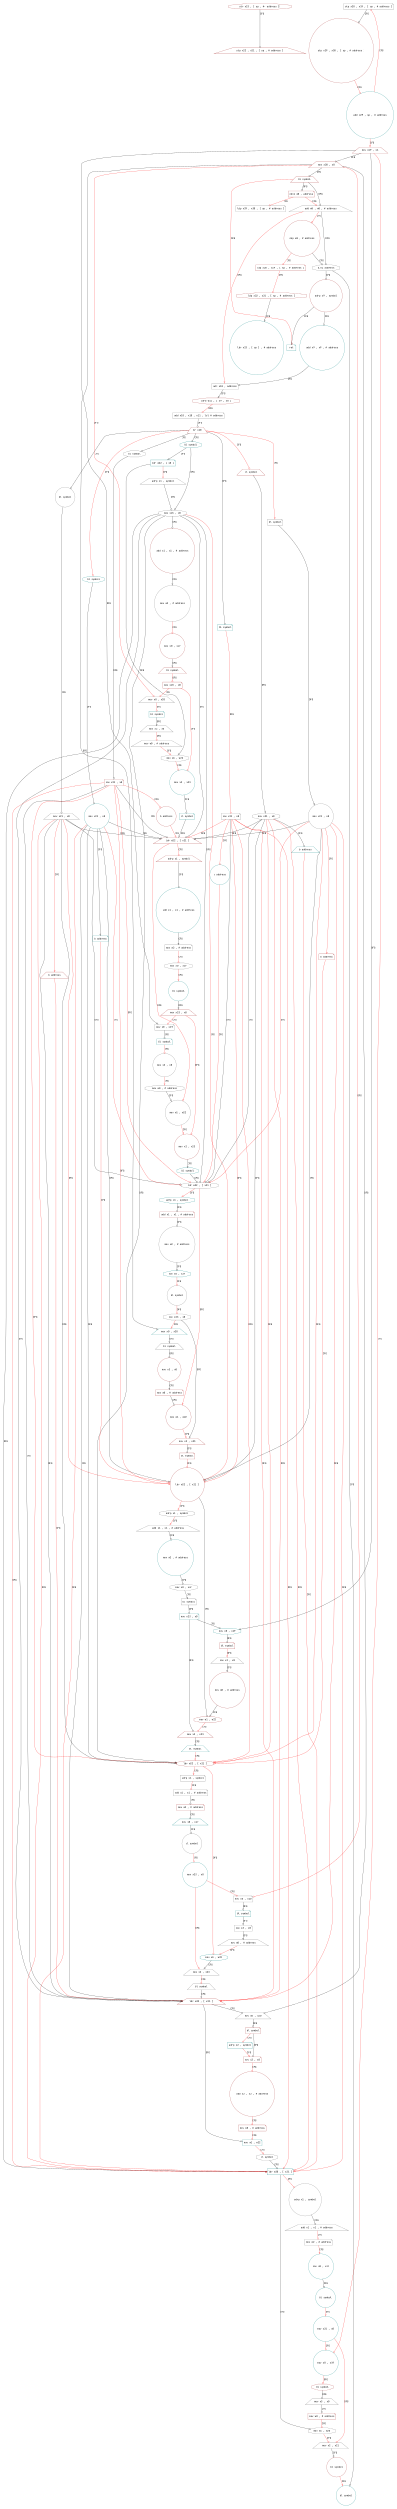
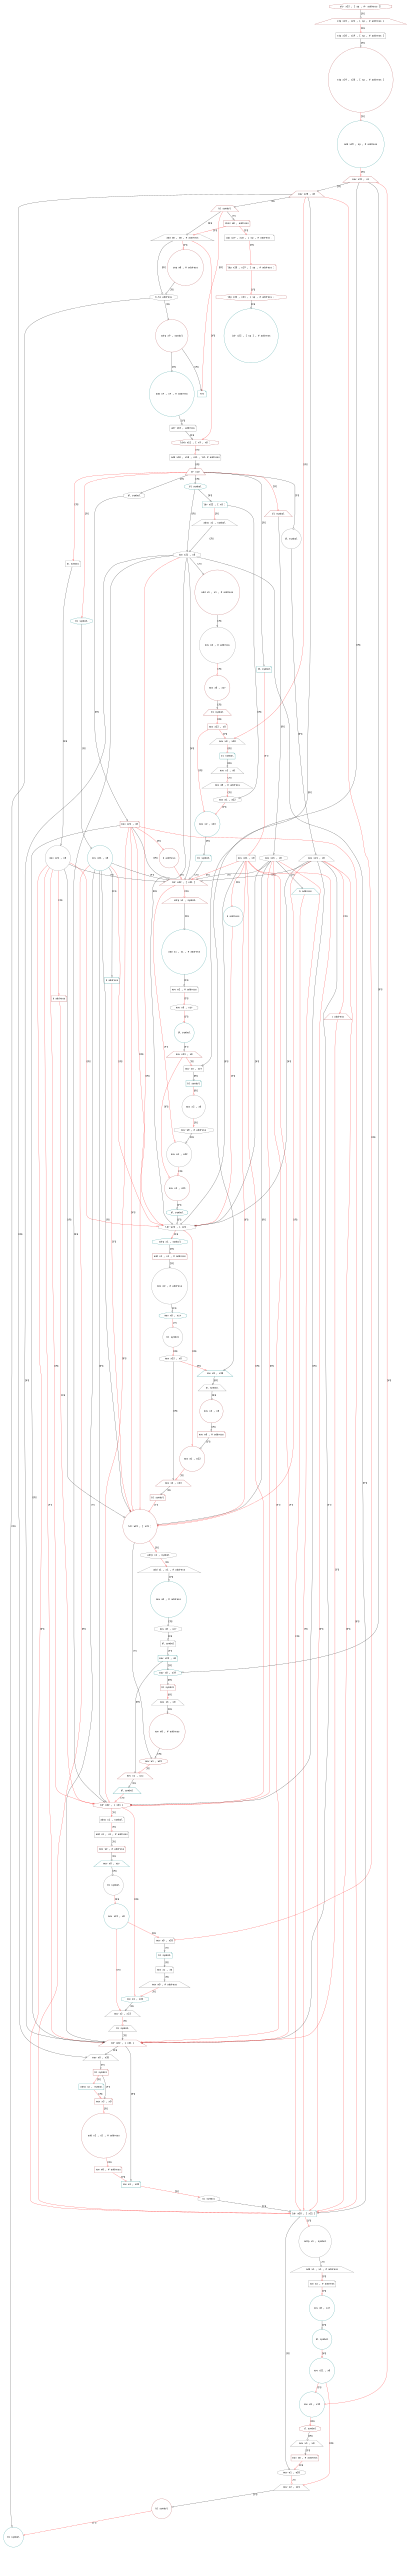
(379, 51) -> (361, 28)
(288, 258) -> (250, 252)
(234, 281) -> (211, 337)
